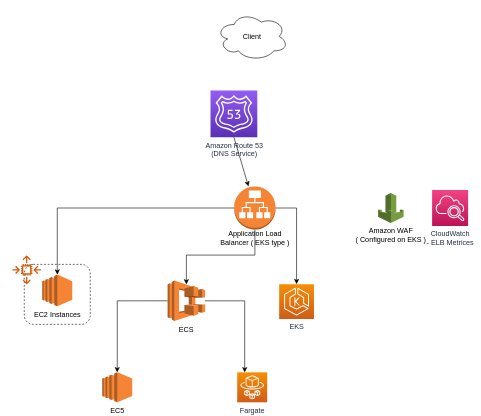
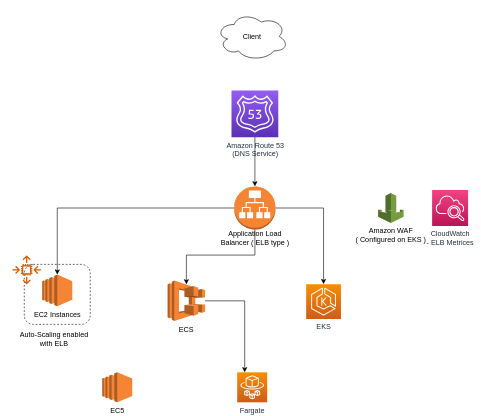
(234, 114) -> (255, 114)
(255, 239) -> (255, 239)
(117, 301) -> none
(297, 302) -> (324, 302)
none -> (54, 339)
